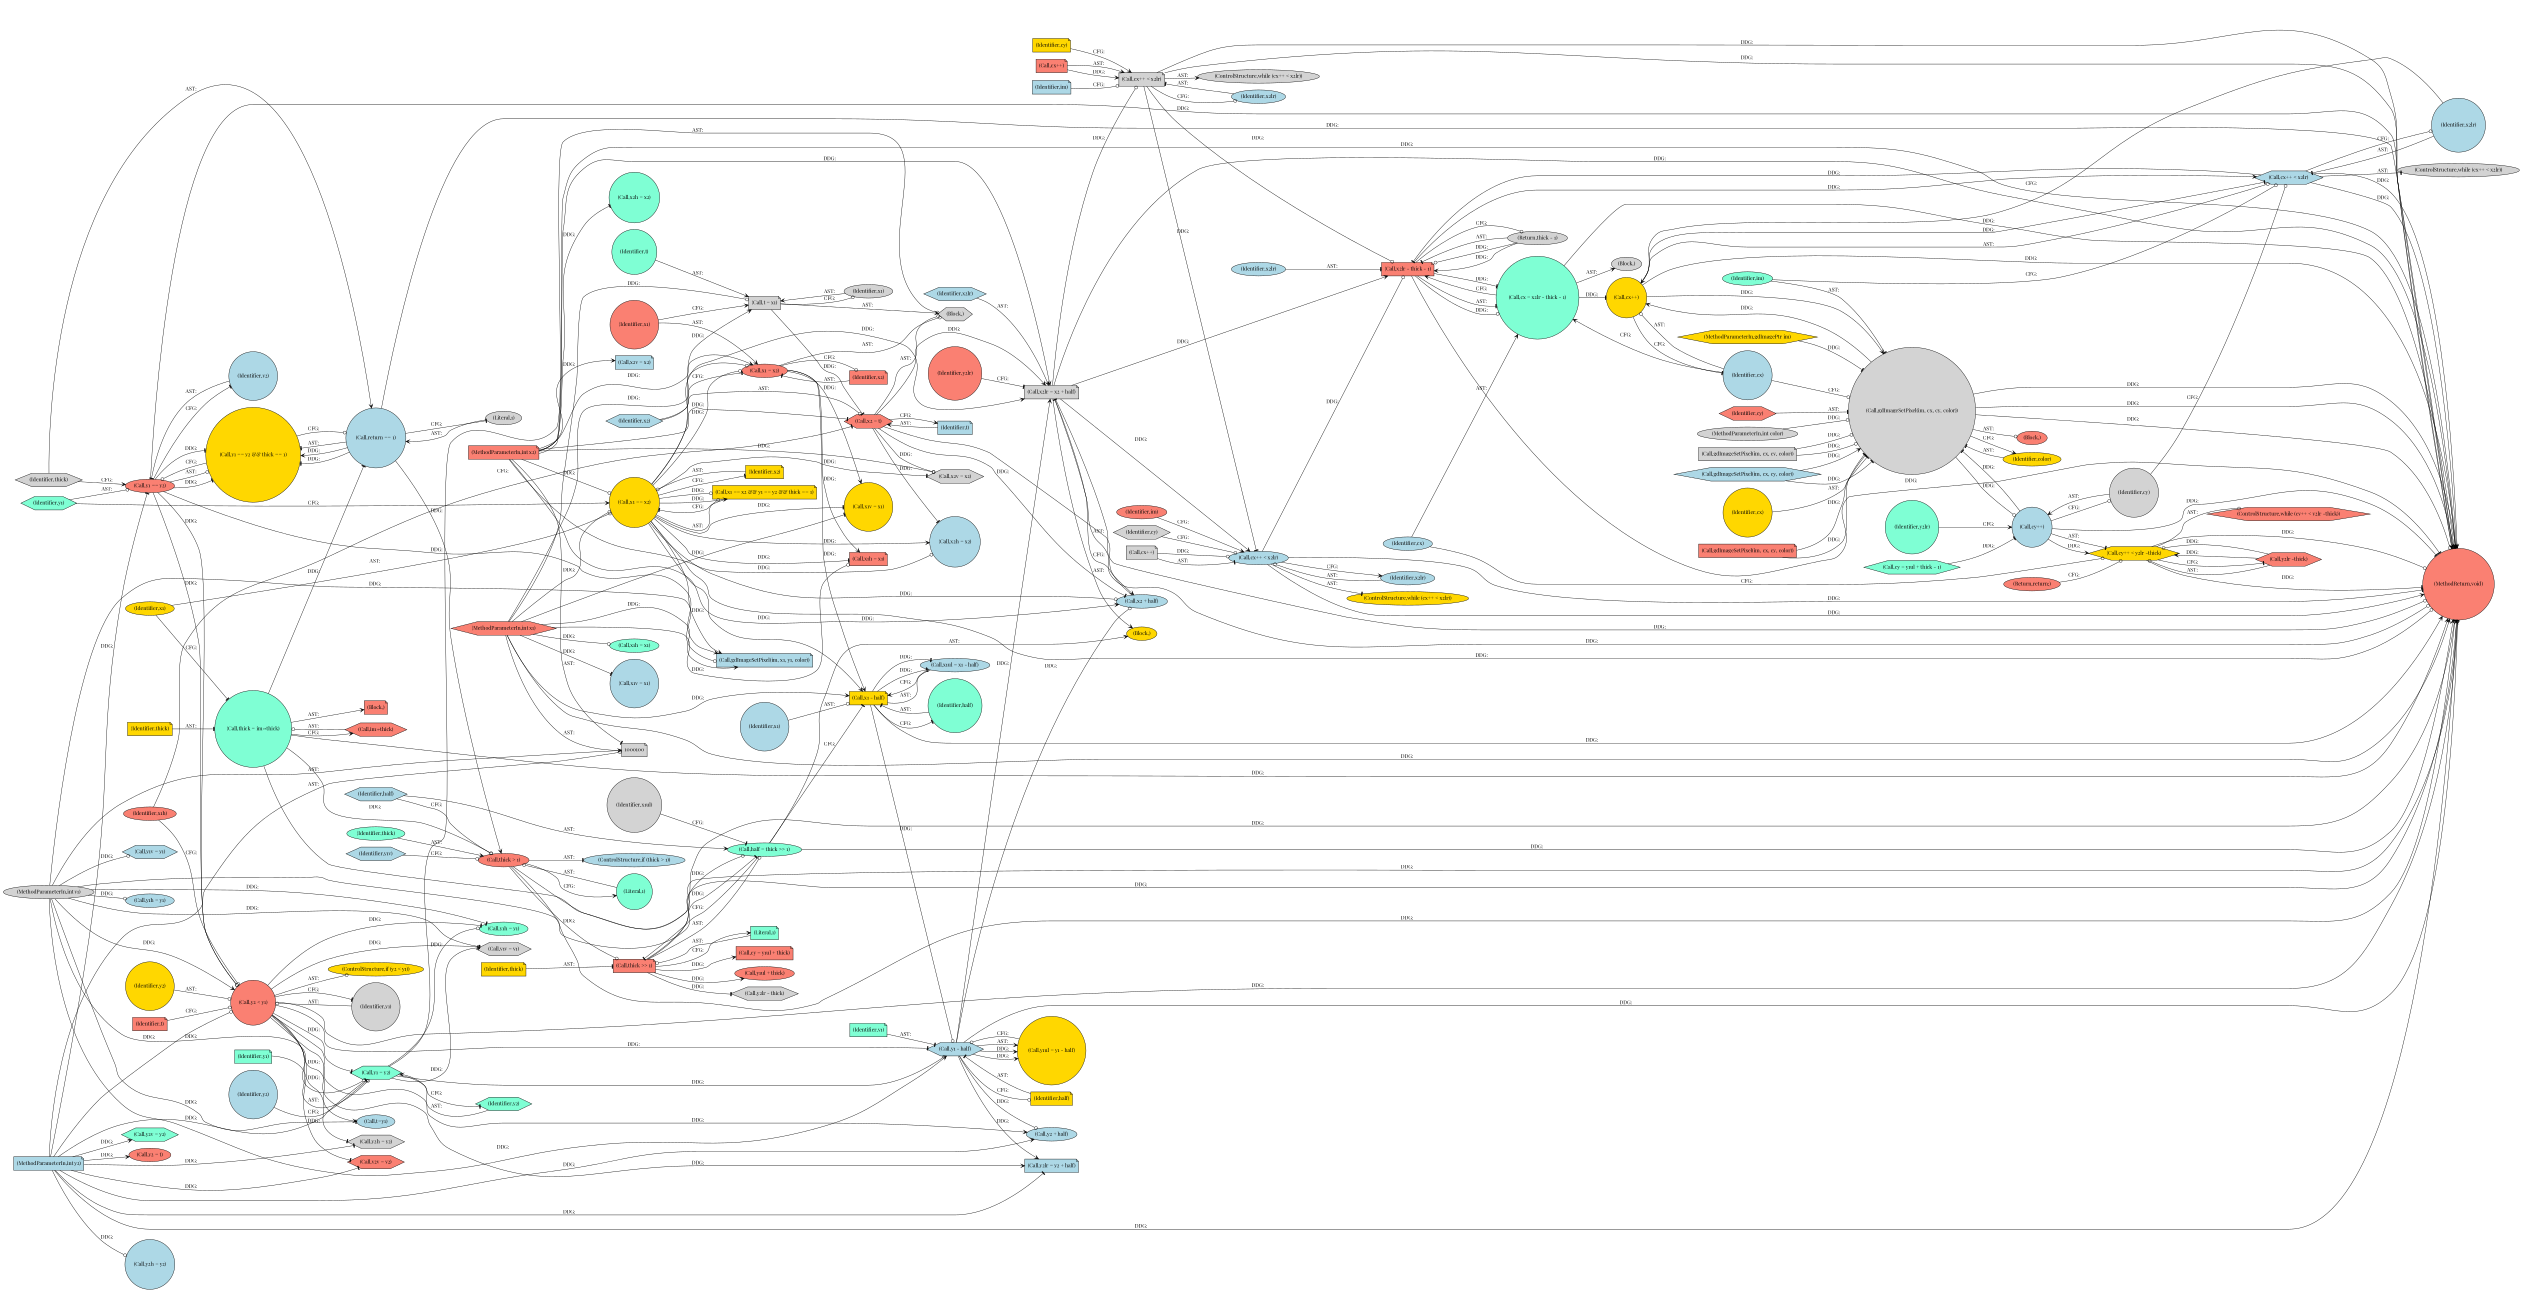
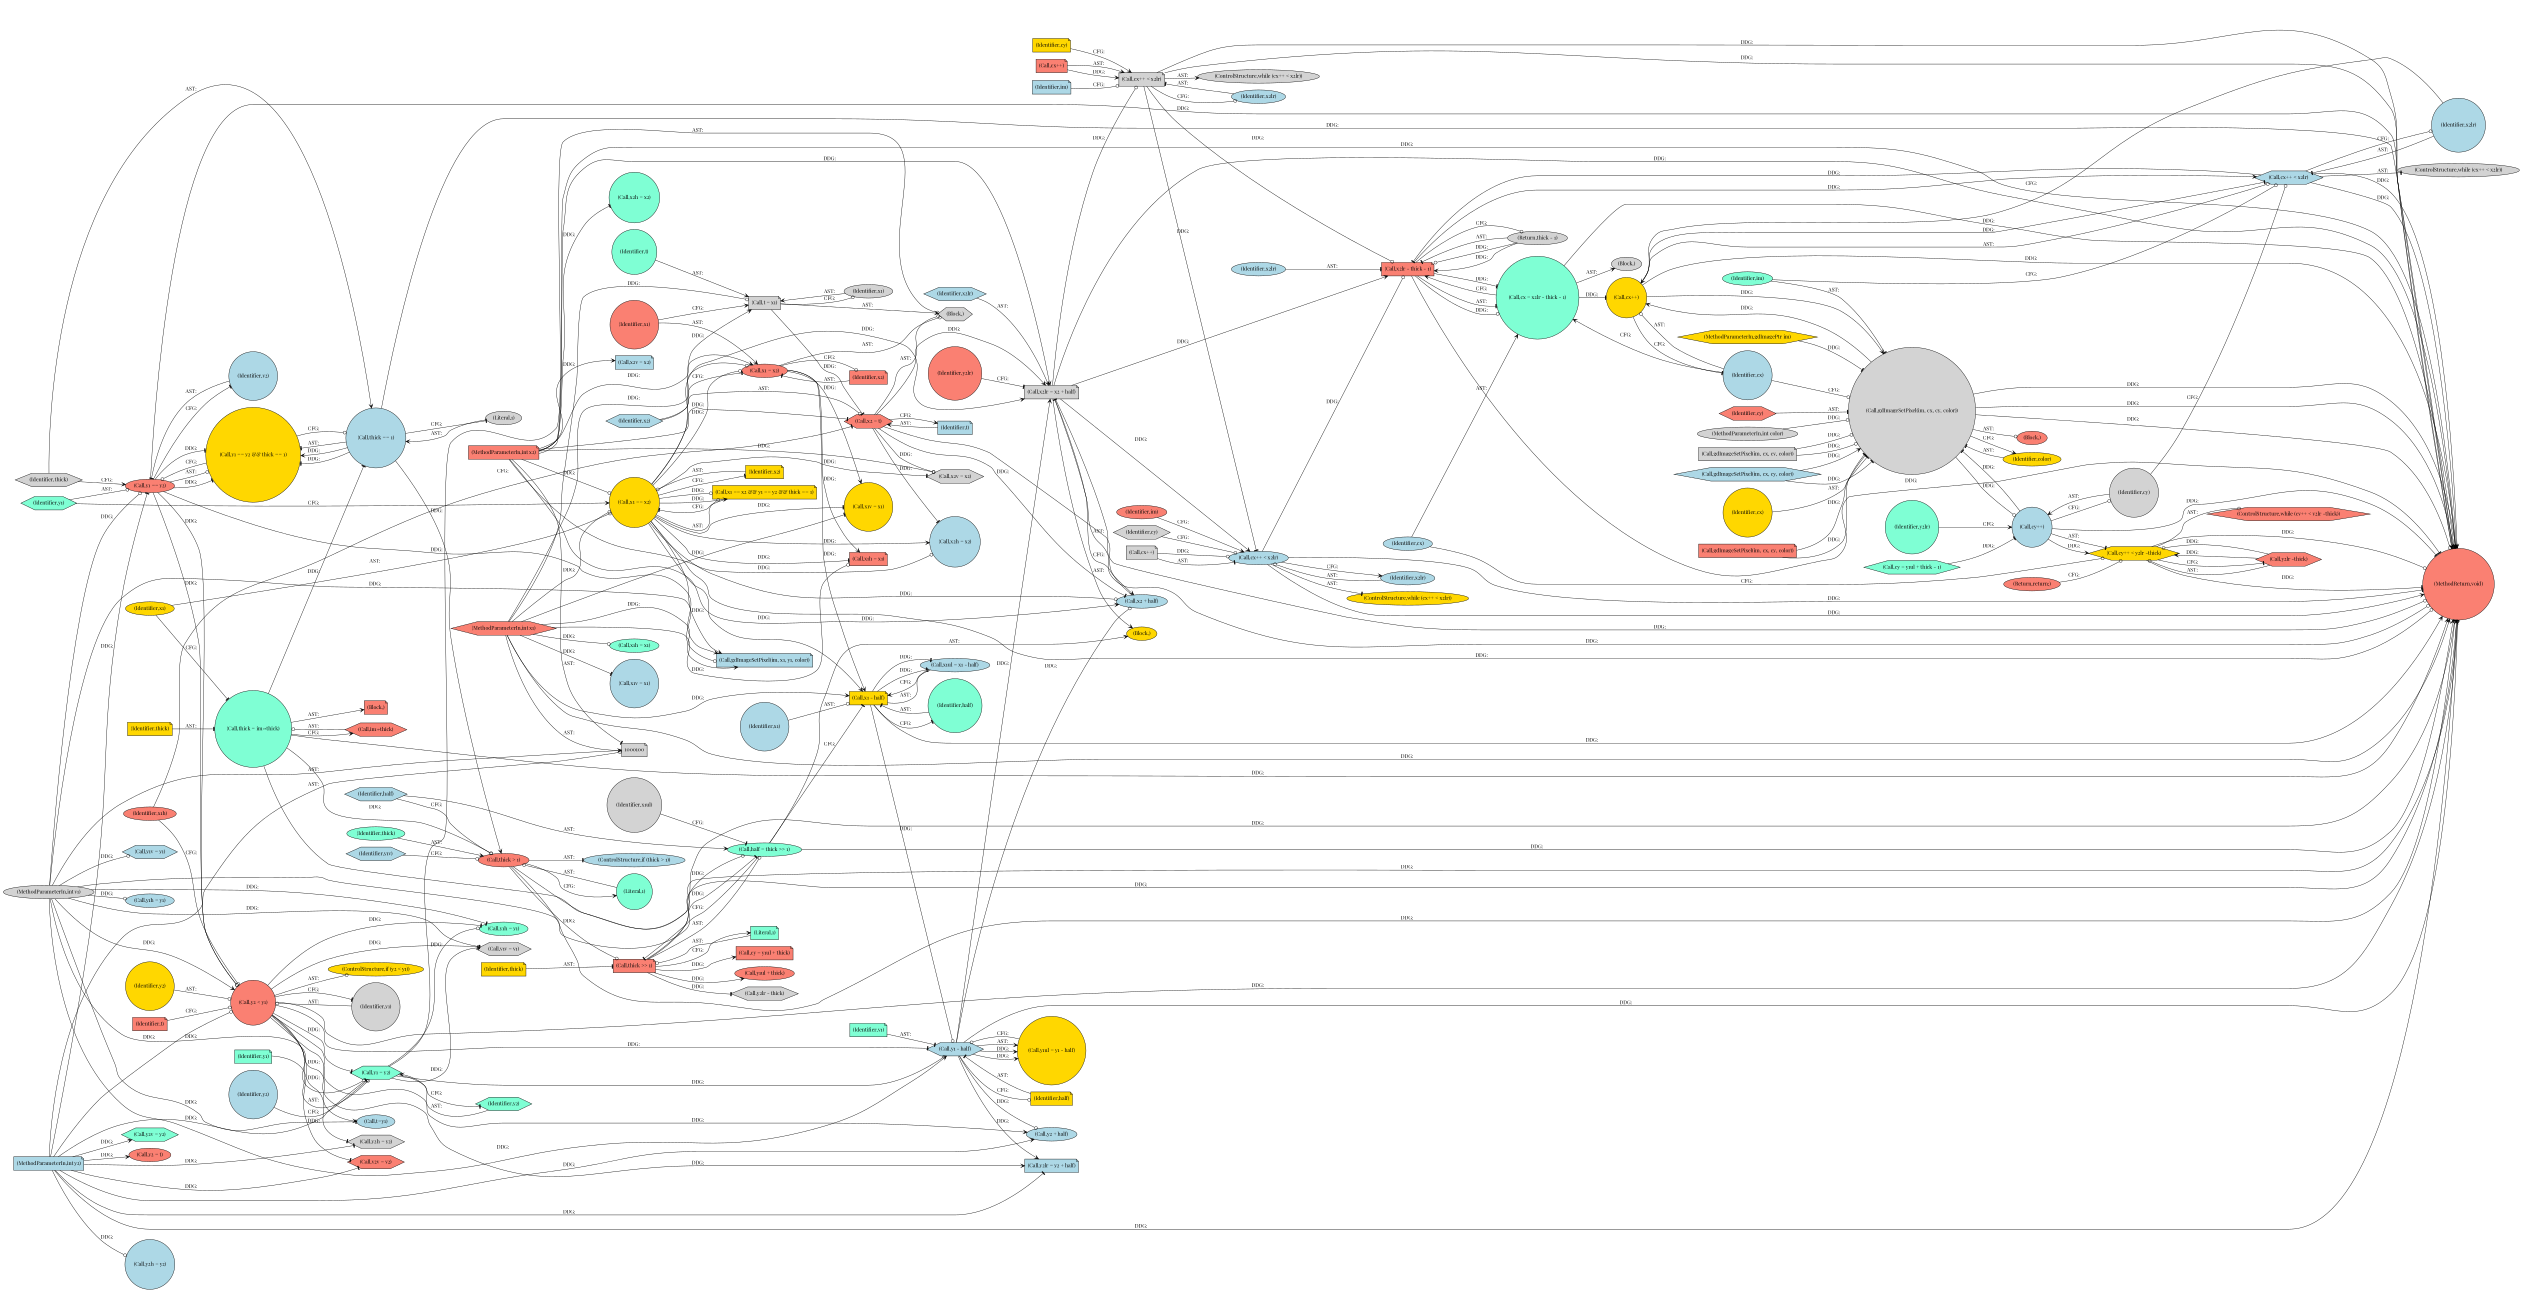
(376, 438) -> (376, 438)
none -> (70, 681)
